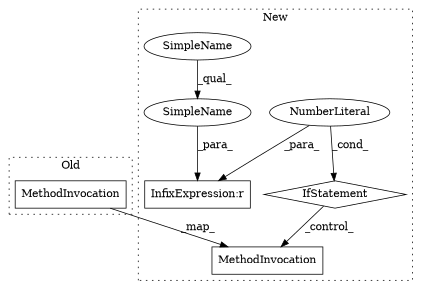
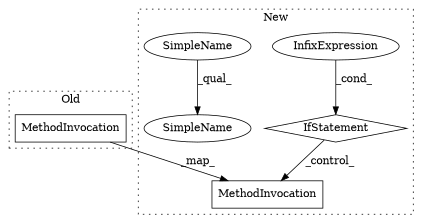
(330, 112) -> (336, 46)
(198, 194) -> none
